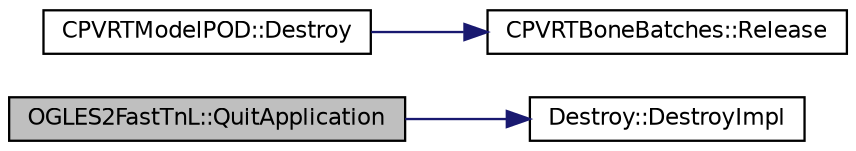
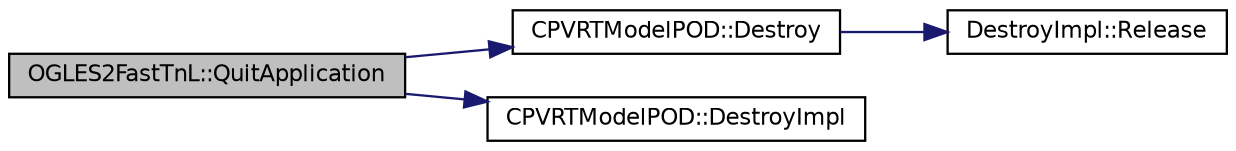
(667, 32) -> (1087, 32)
none -> (447, 53)
(667, 119) -> (676, 119)
